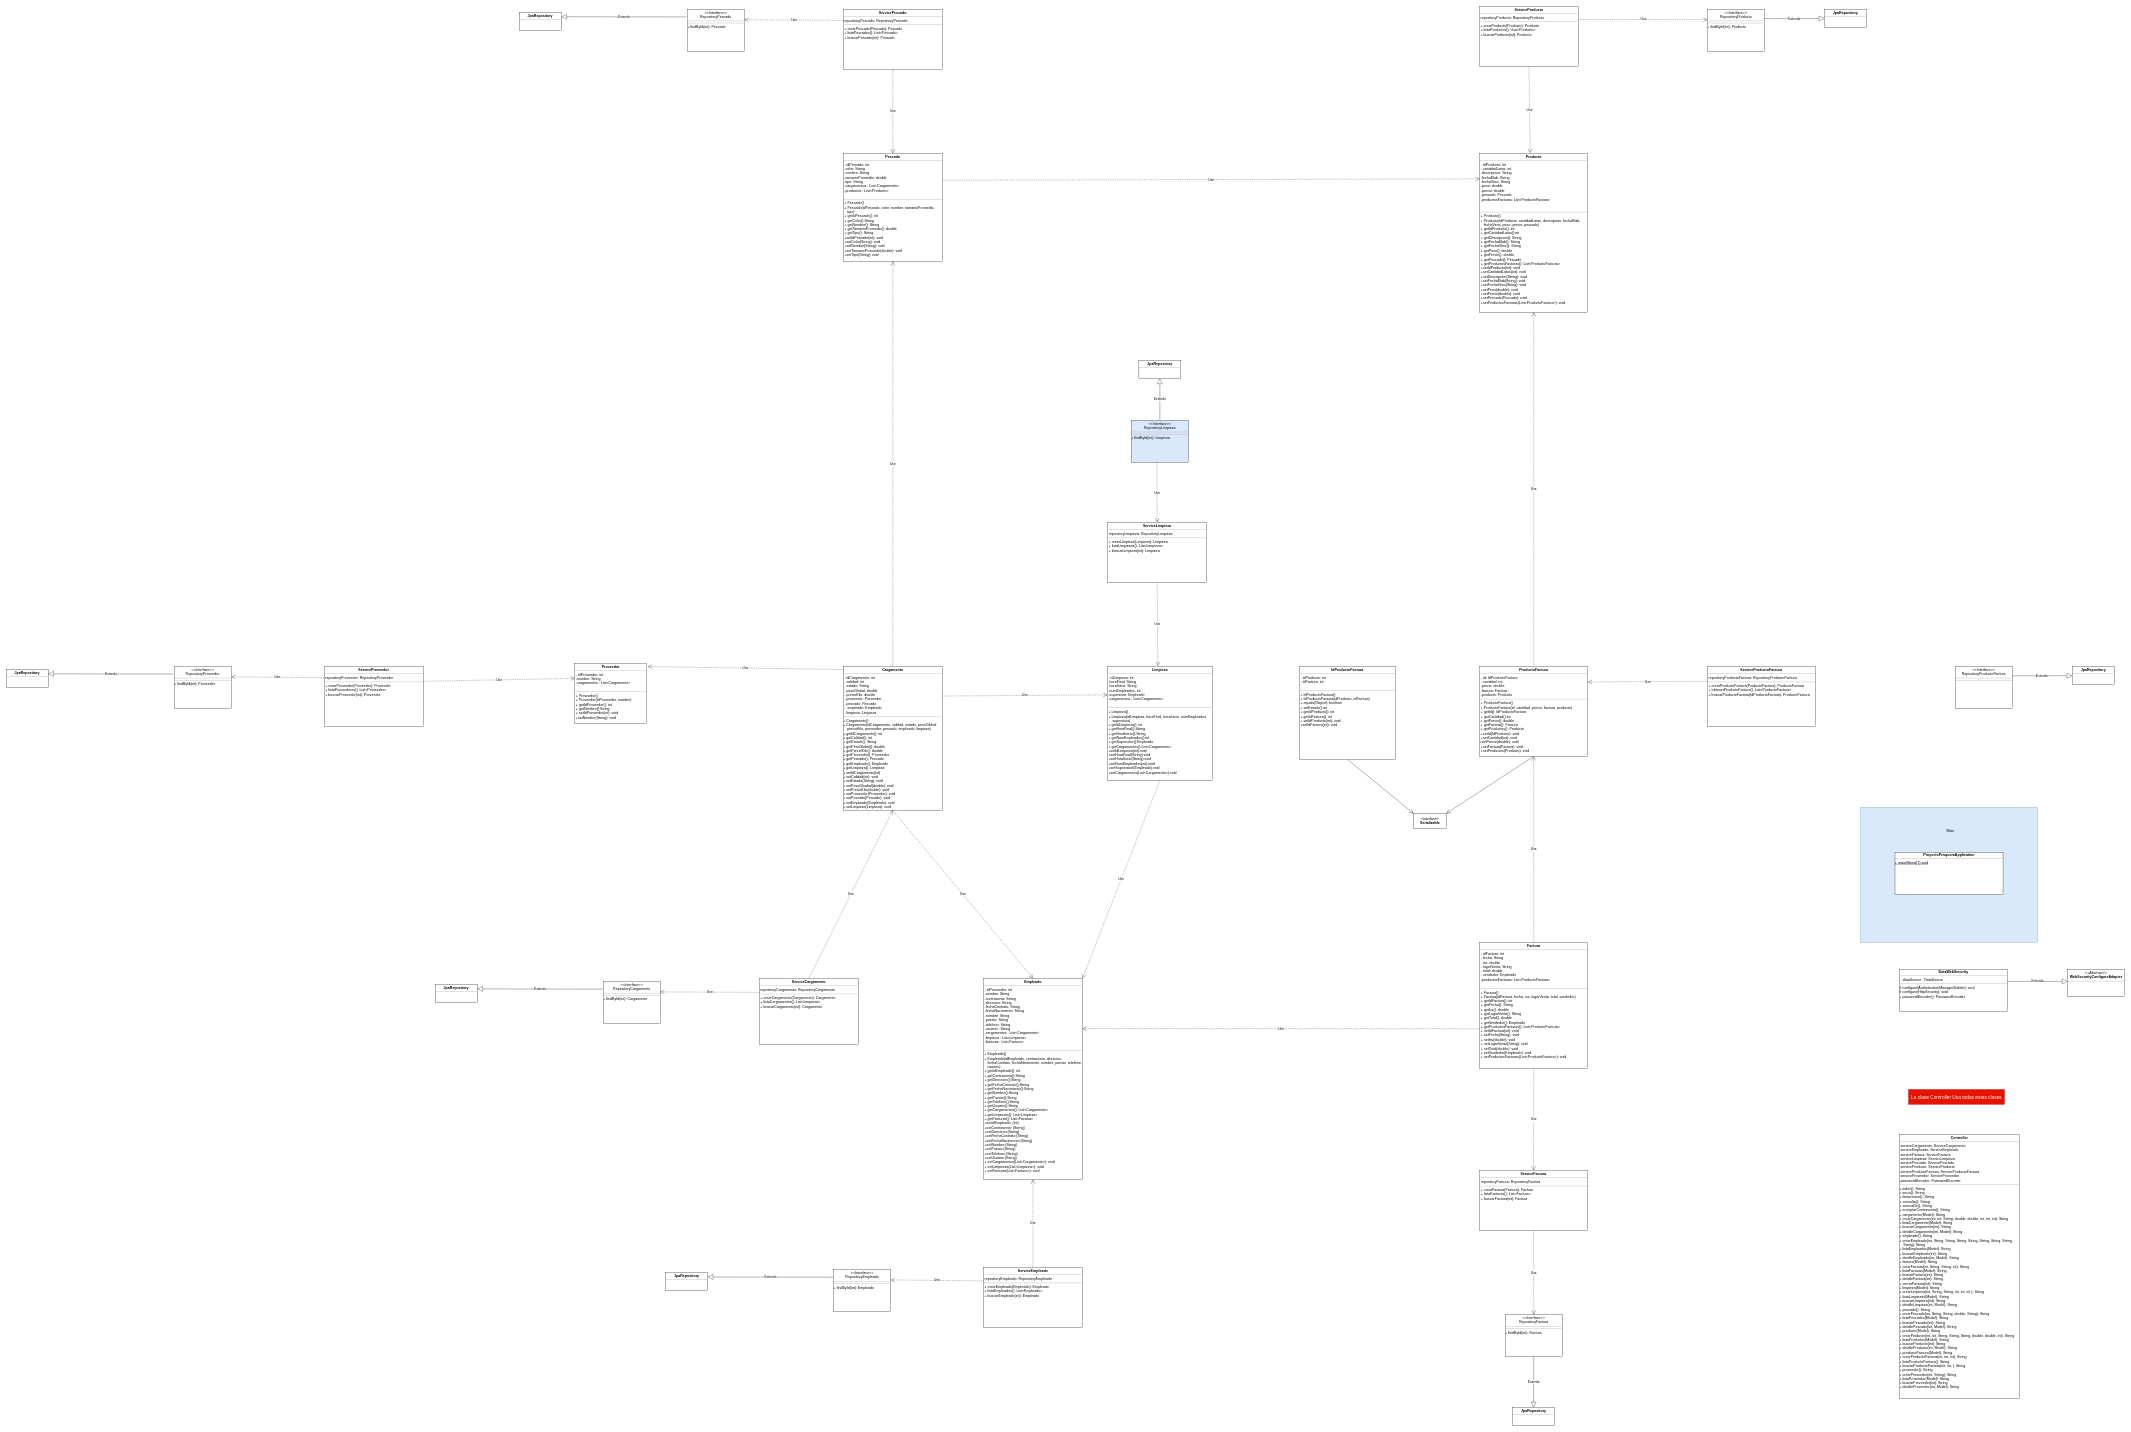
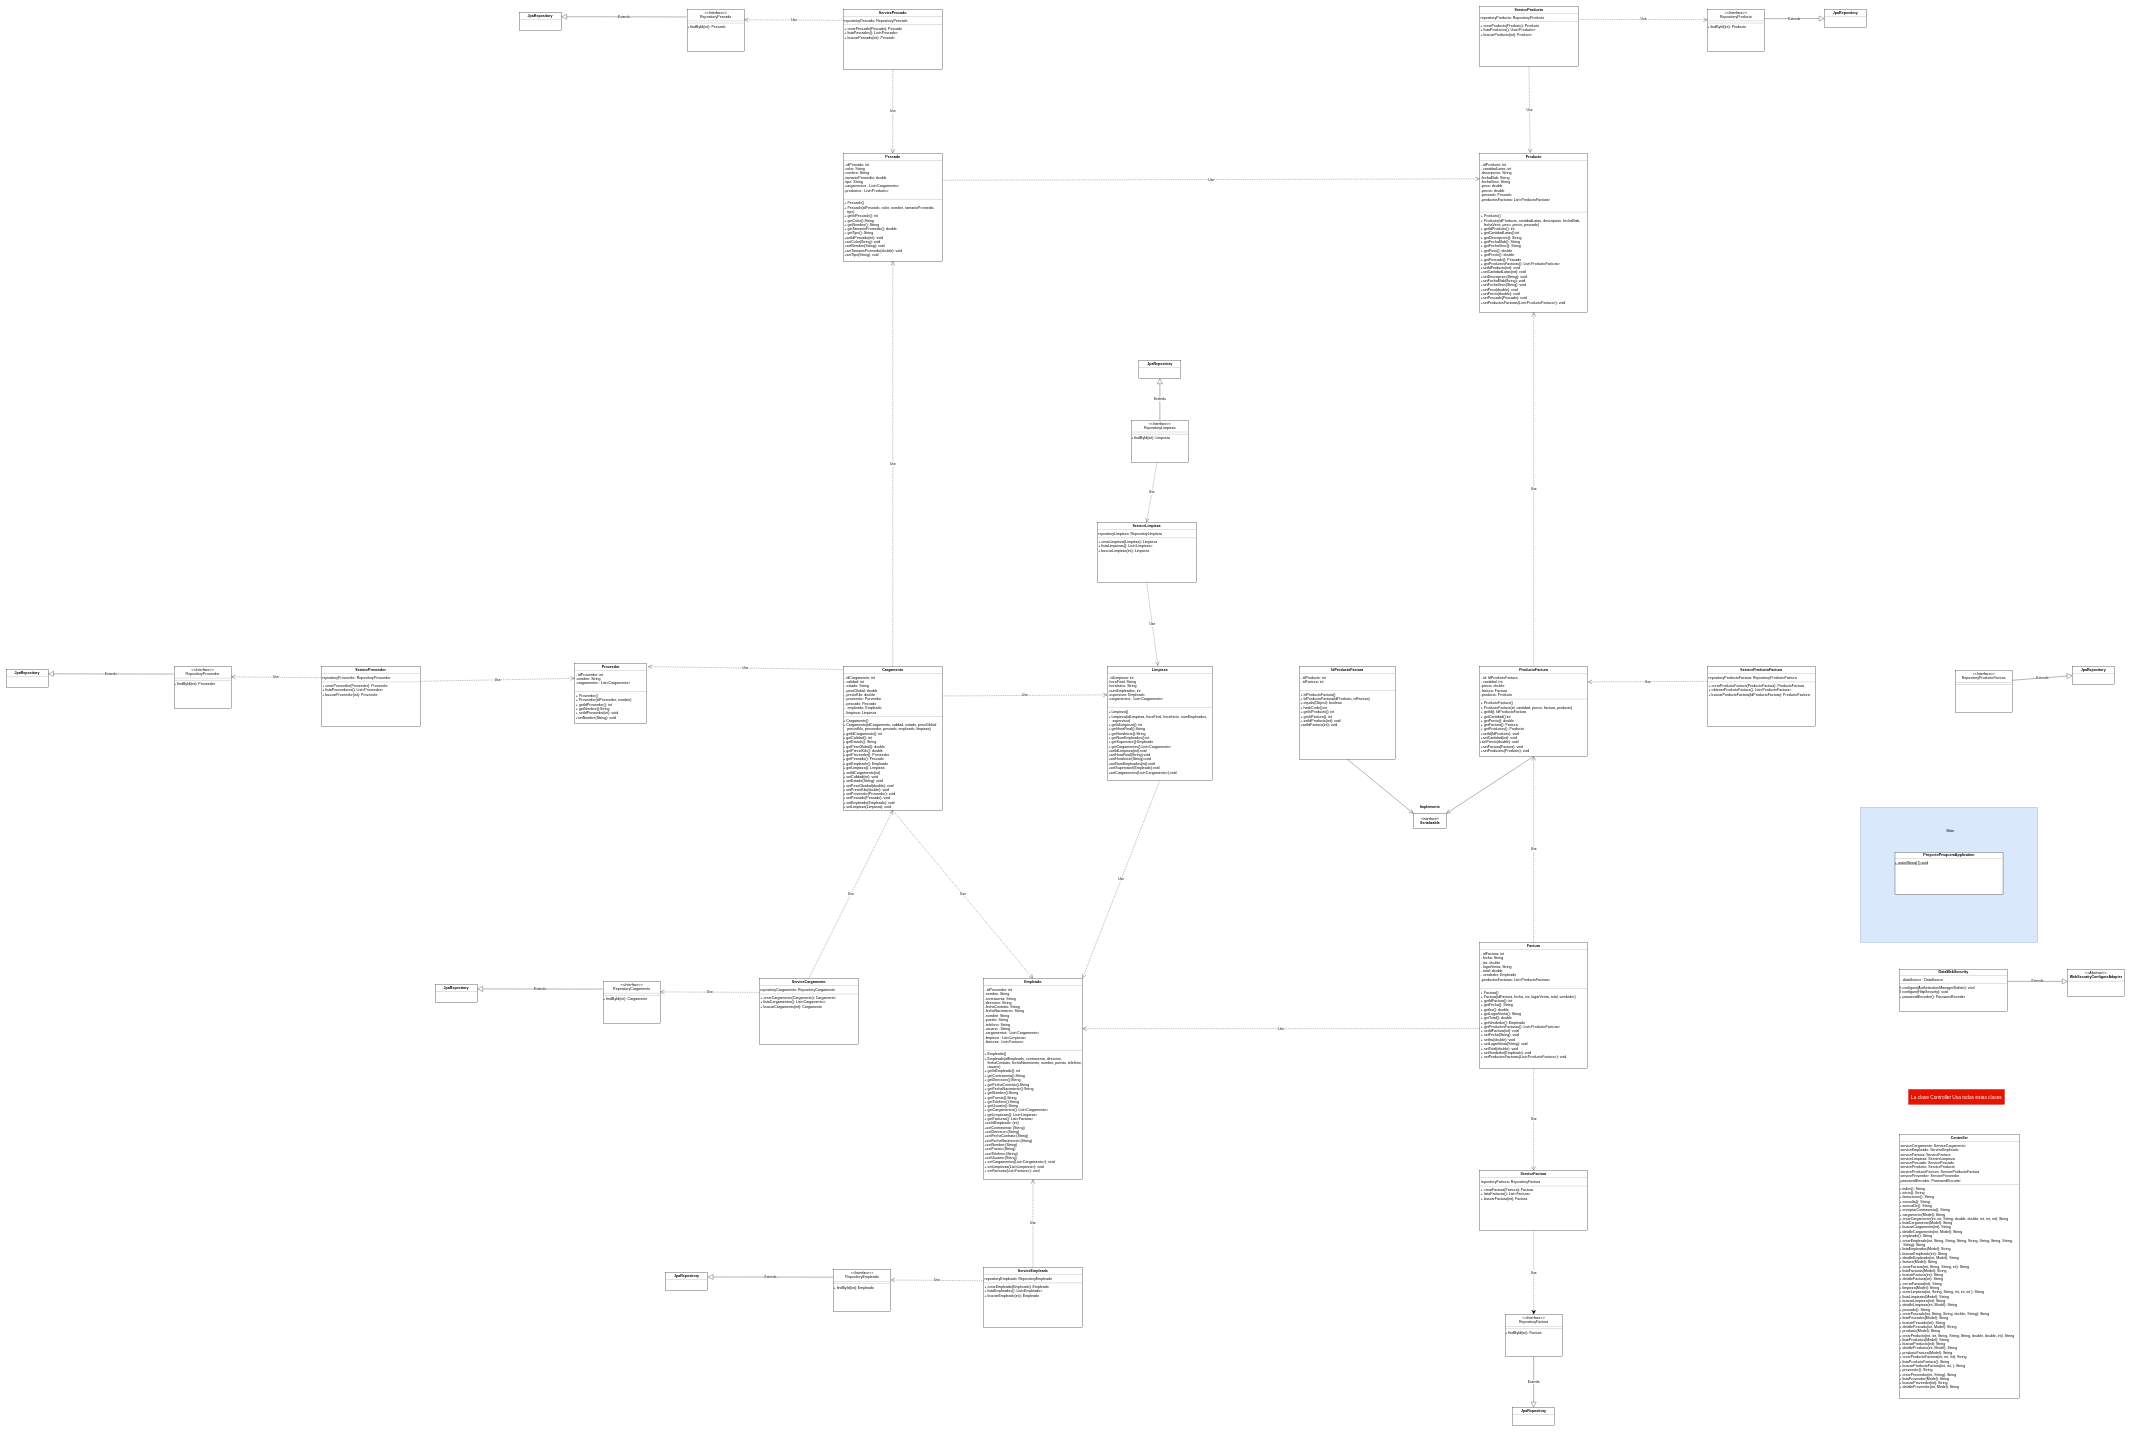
(1160, 441) -> (1160, 441)
(1157, 552) -> (1146, 552)
(1983, 687) -> (1983, 692)
(1339, 690) -> (1339, 690)
(374, 696) -> (371, 696)
none -> (1430, 806)
(800, 989) -> (800, 989)
(1533, 1310) -> (1533, 1309)
